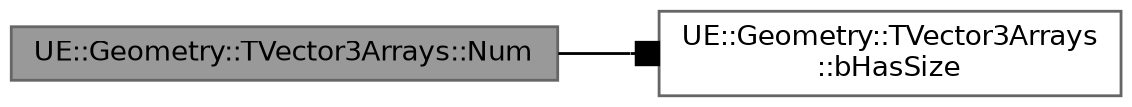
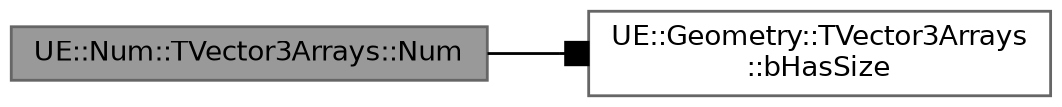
(284, 54) -> (249, 54)
